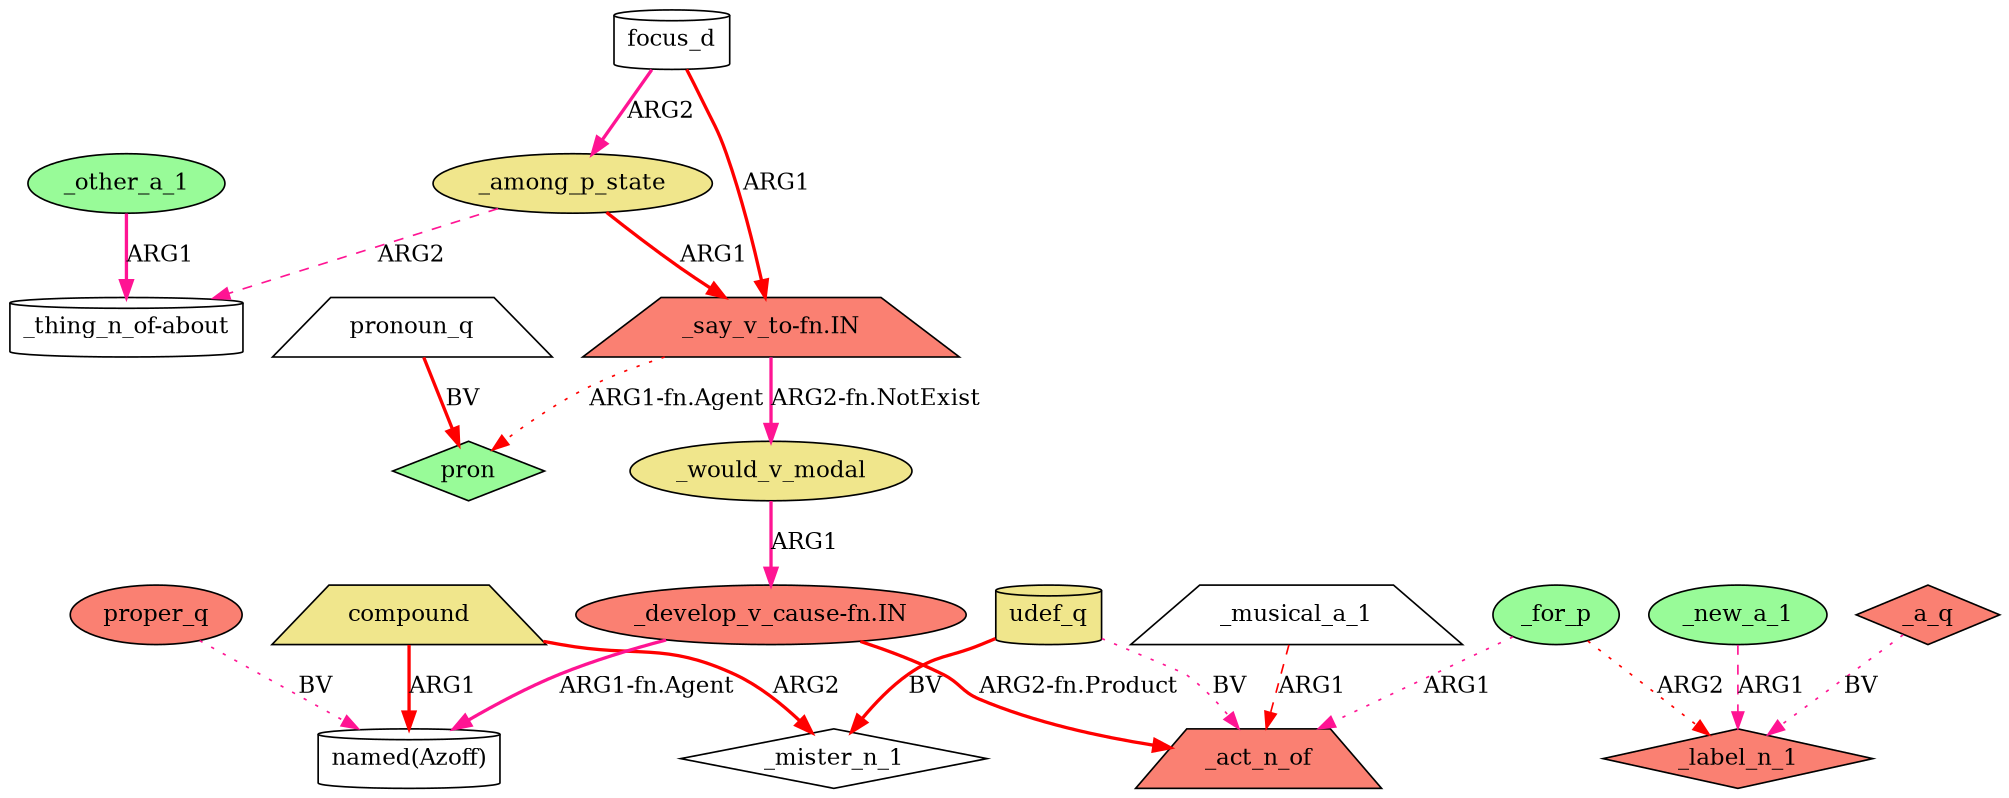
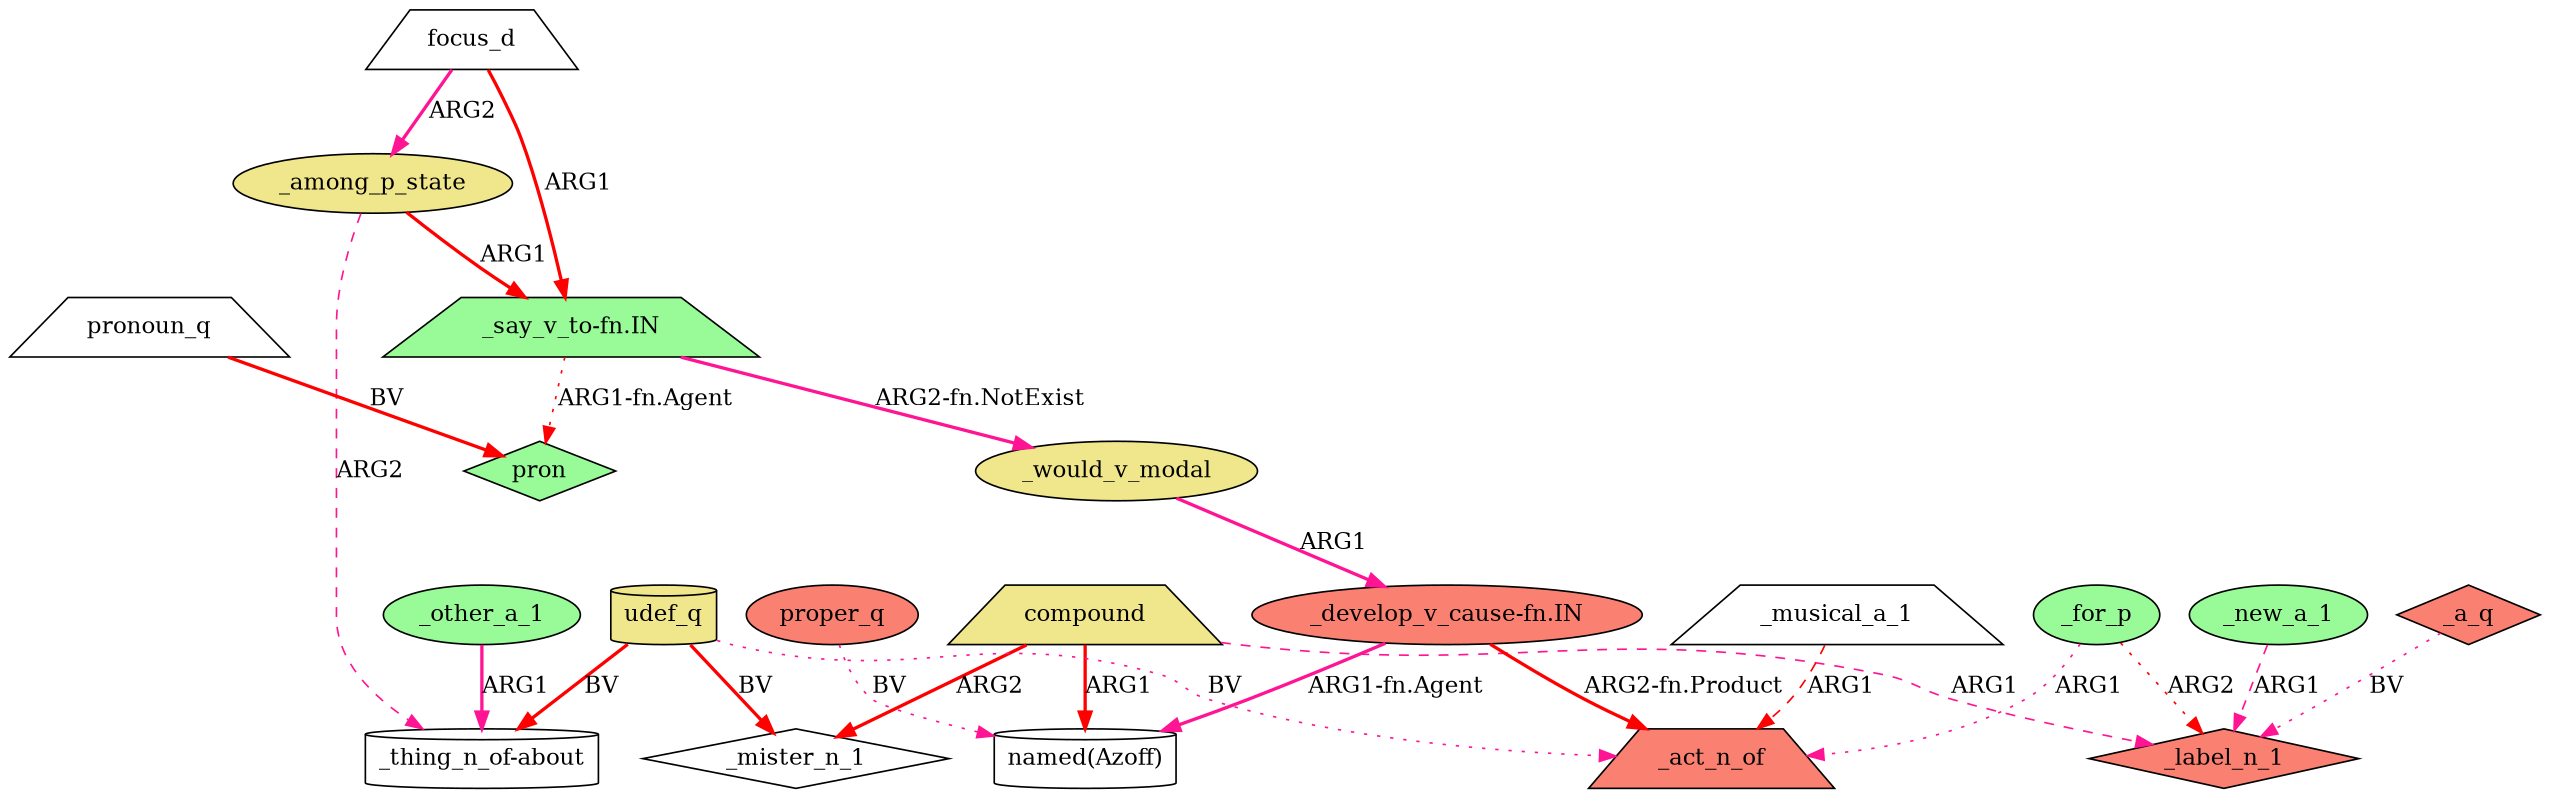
(672, 40) -> (472, 40)
(771, 327) -> (571, 327)
none -> (1683, 650)
none -> (580, 681)
